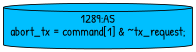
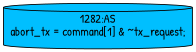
(98, 26) -> (98, 26)
